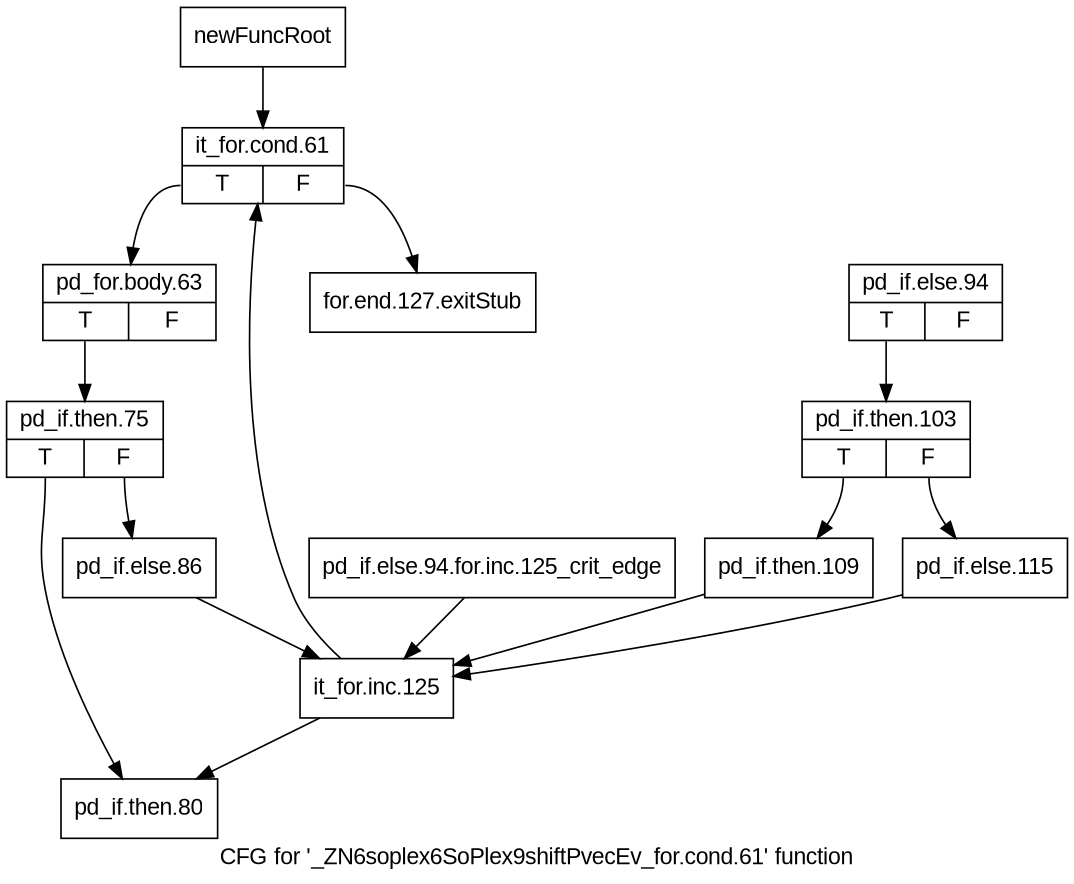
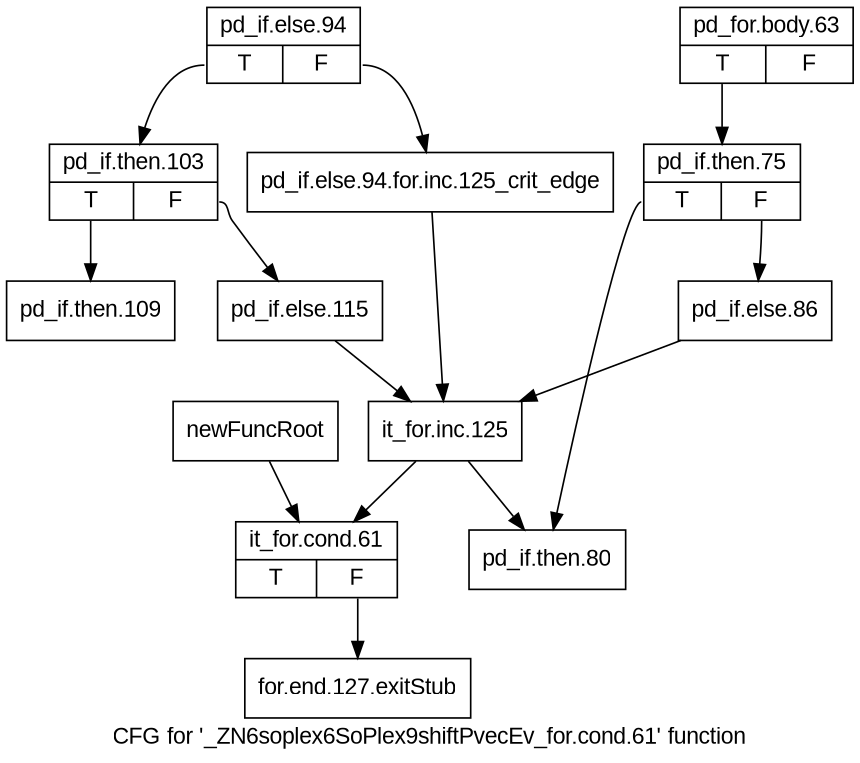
none -> (403, 90)
(146, 208) -> none
(587, 628) -> none
